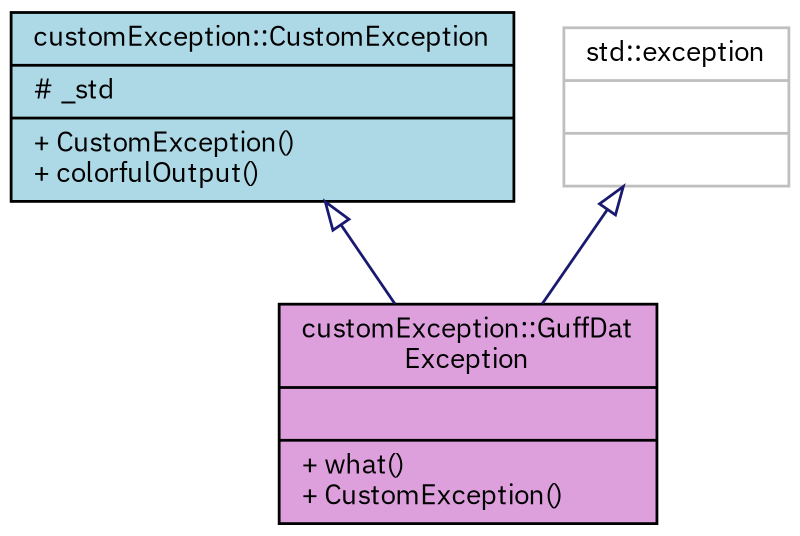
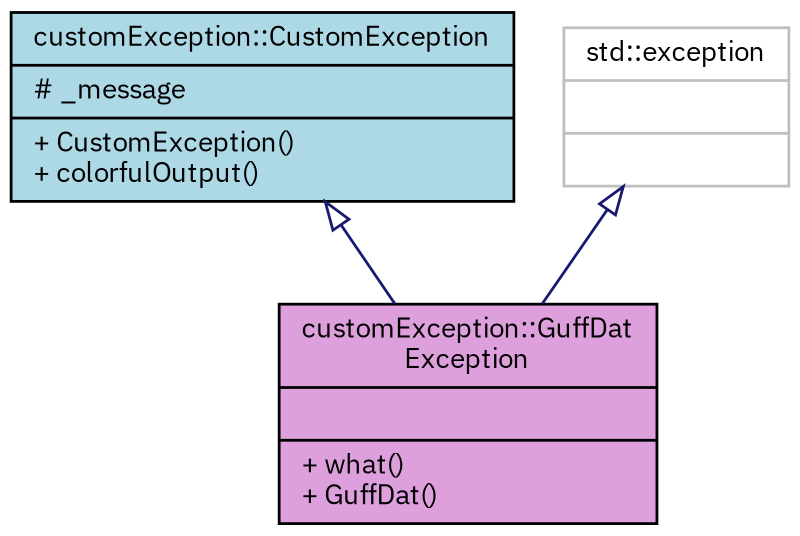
(75, 90) -> (110, 90)
(432, 496) -> (369, 496)
